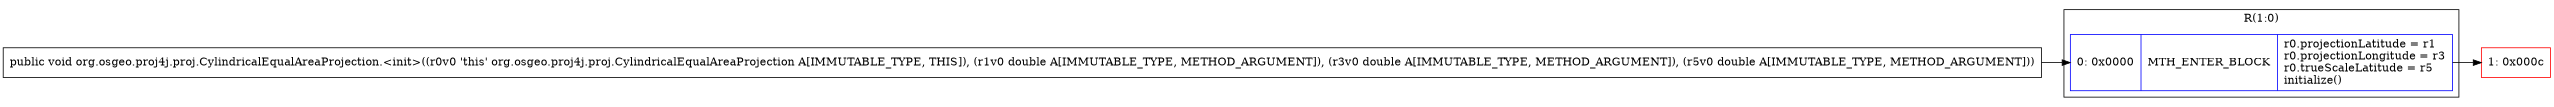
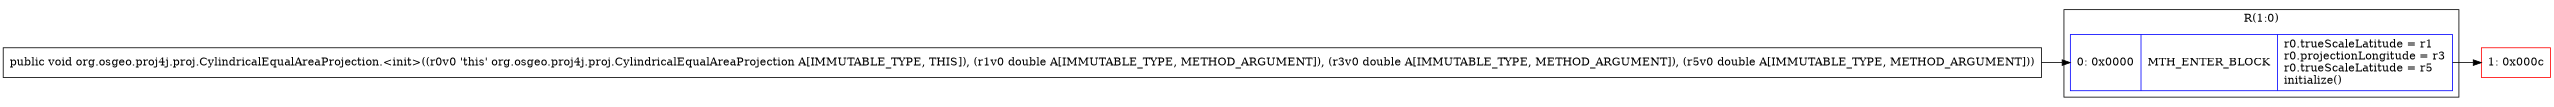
(2360, 44) -> (2359, 44)
